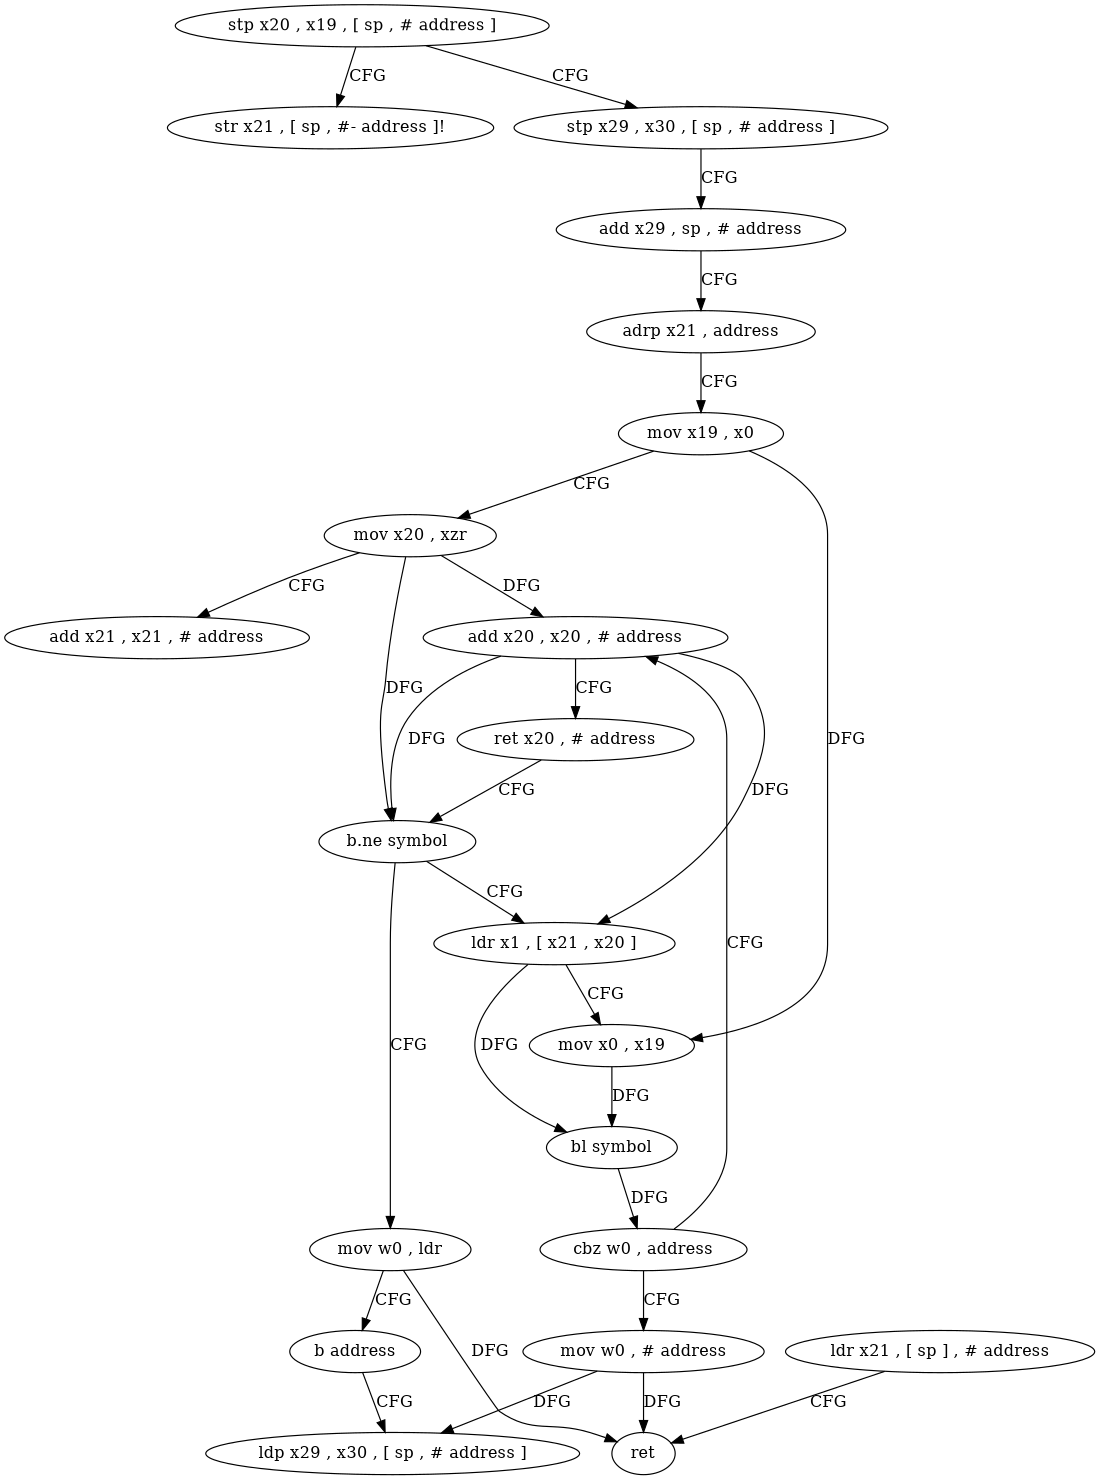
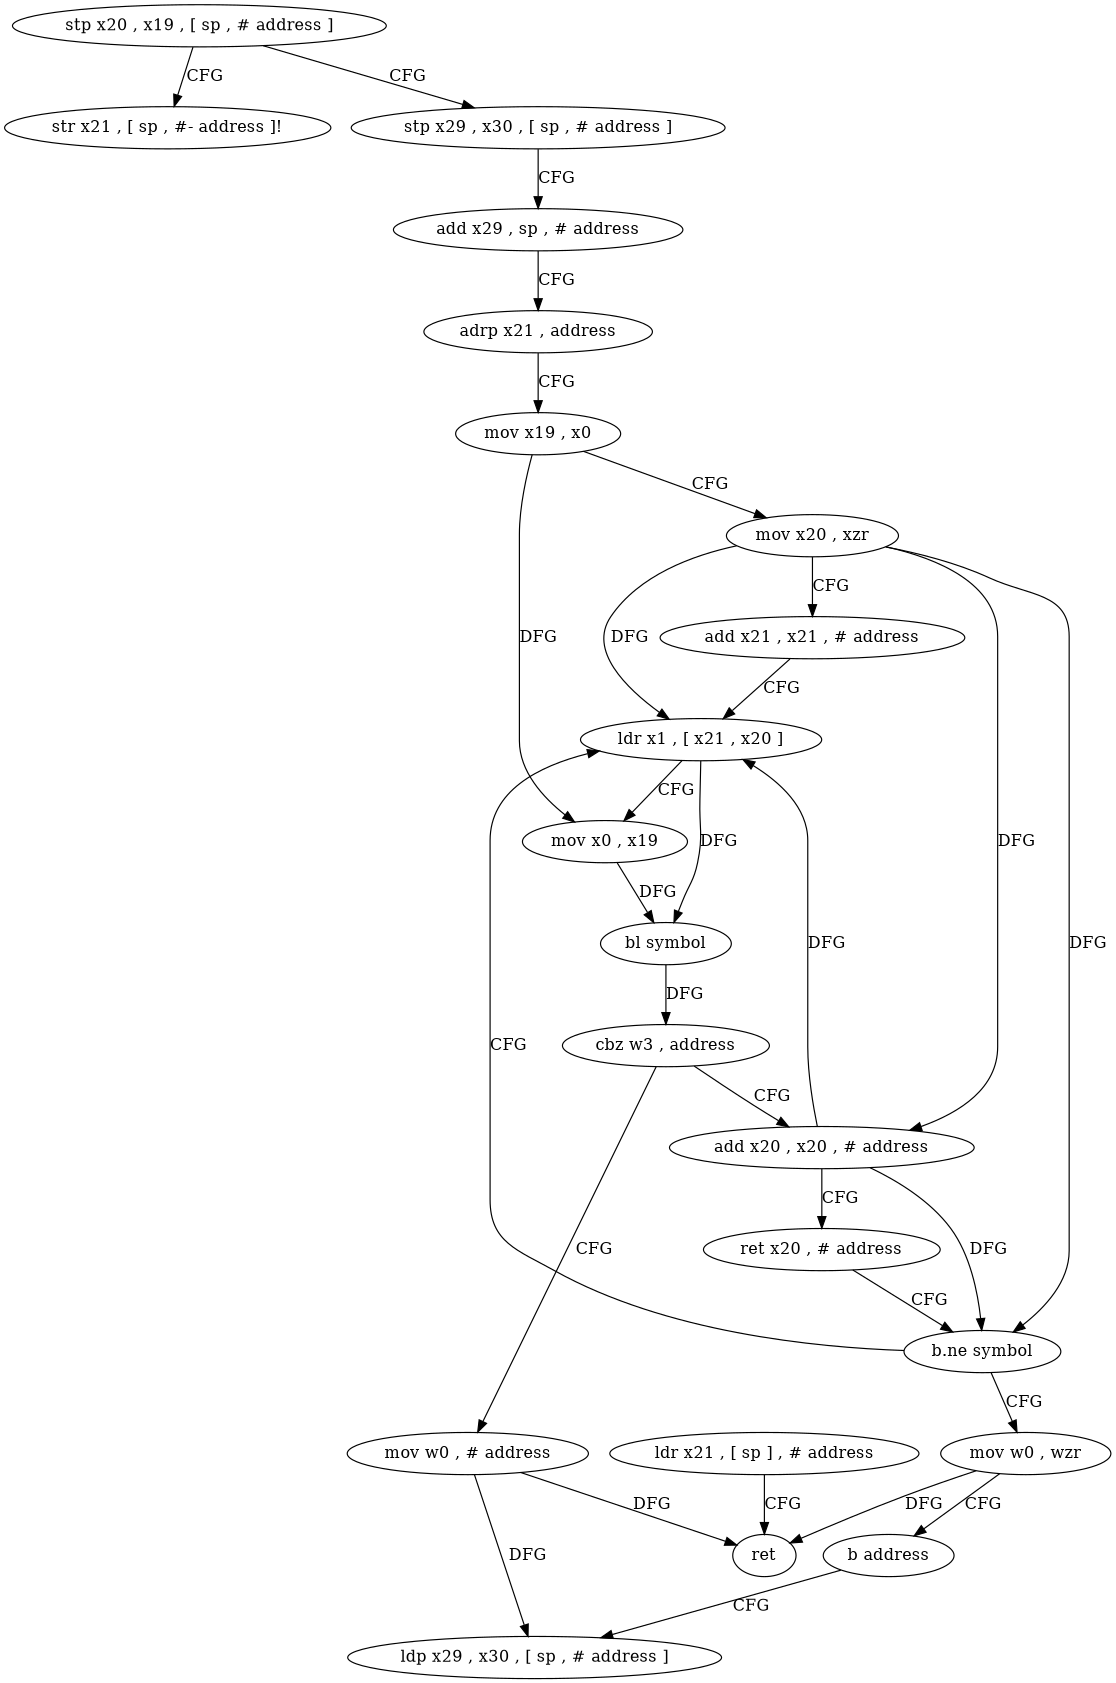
none -> (620, 605)
none -> (761, 685)
(390, 1250) -> (1026, 1454)
(644, 1250) -> (666, 1046)
